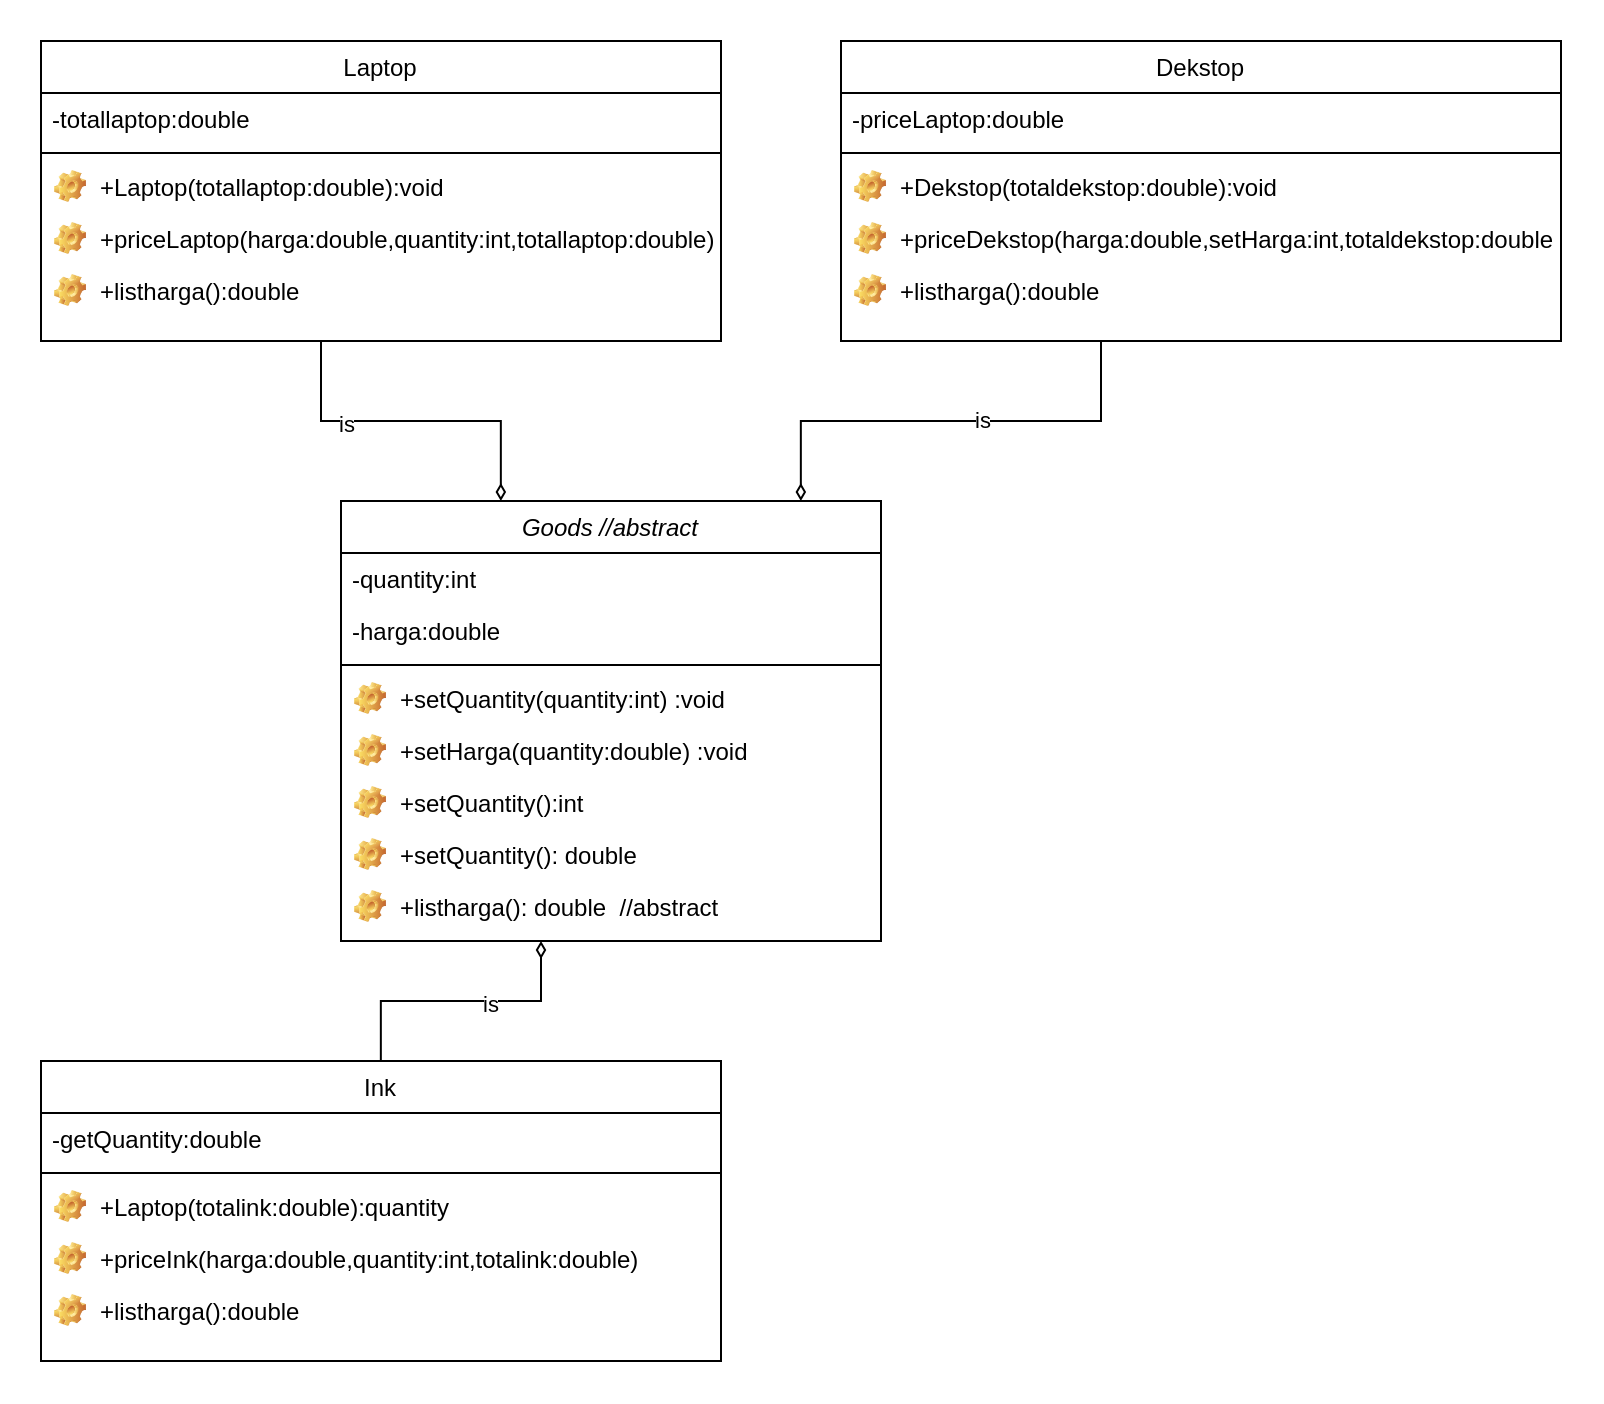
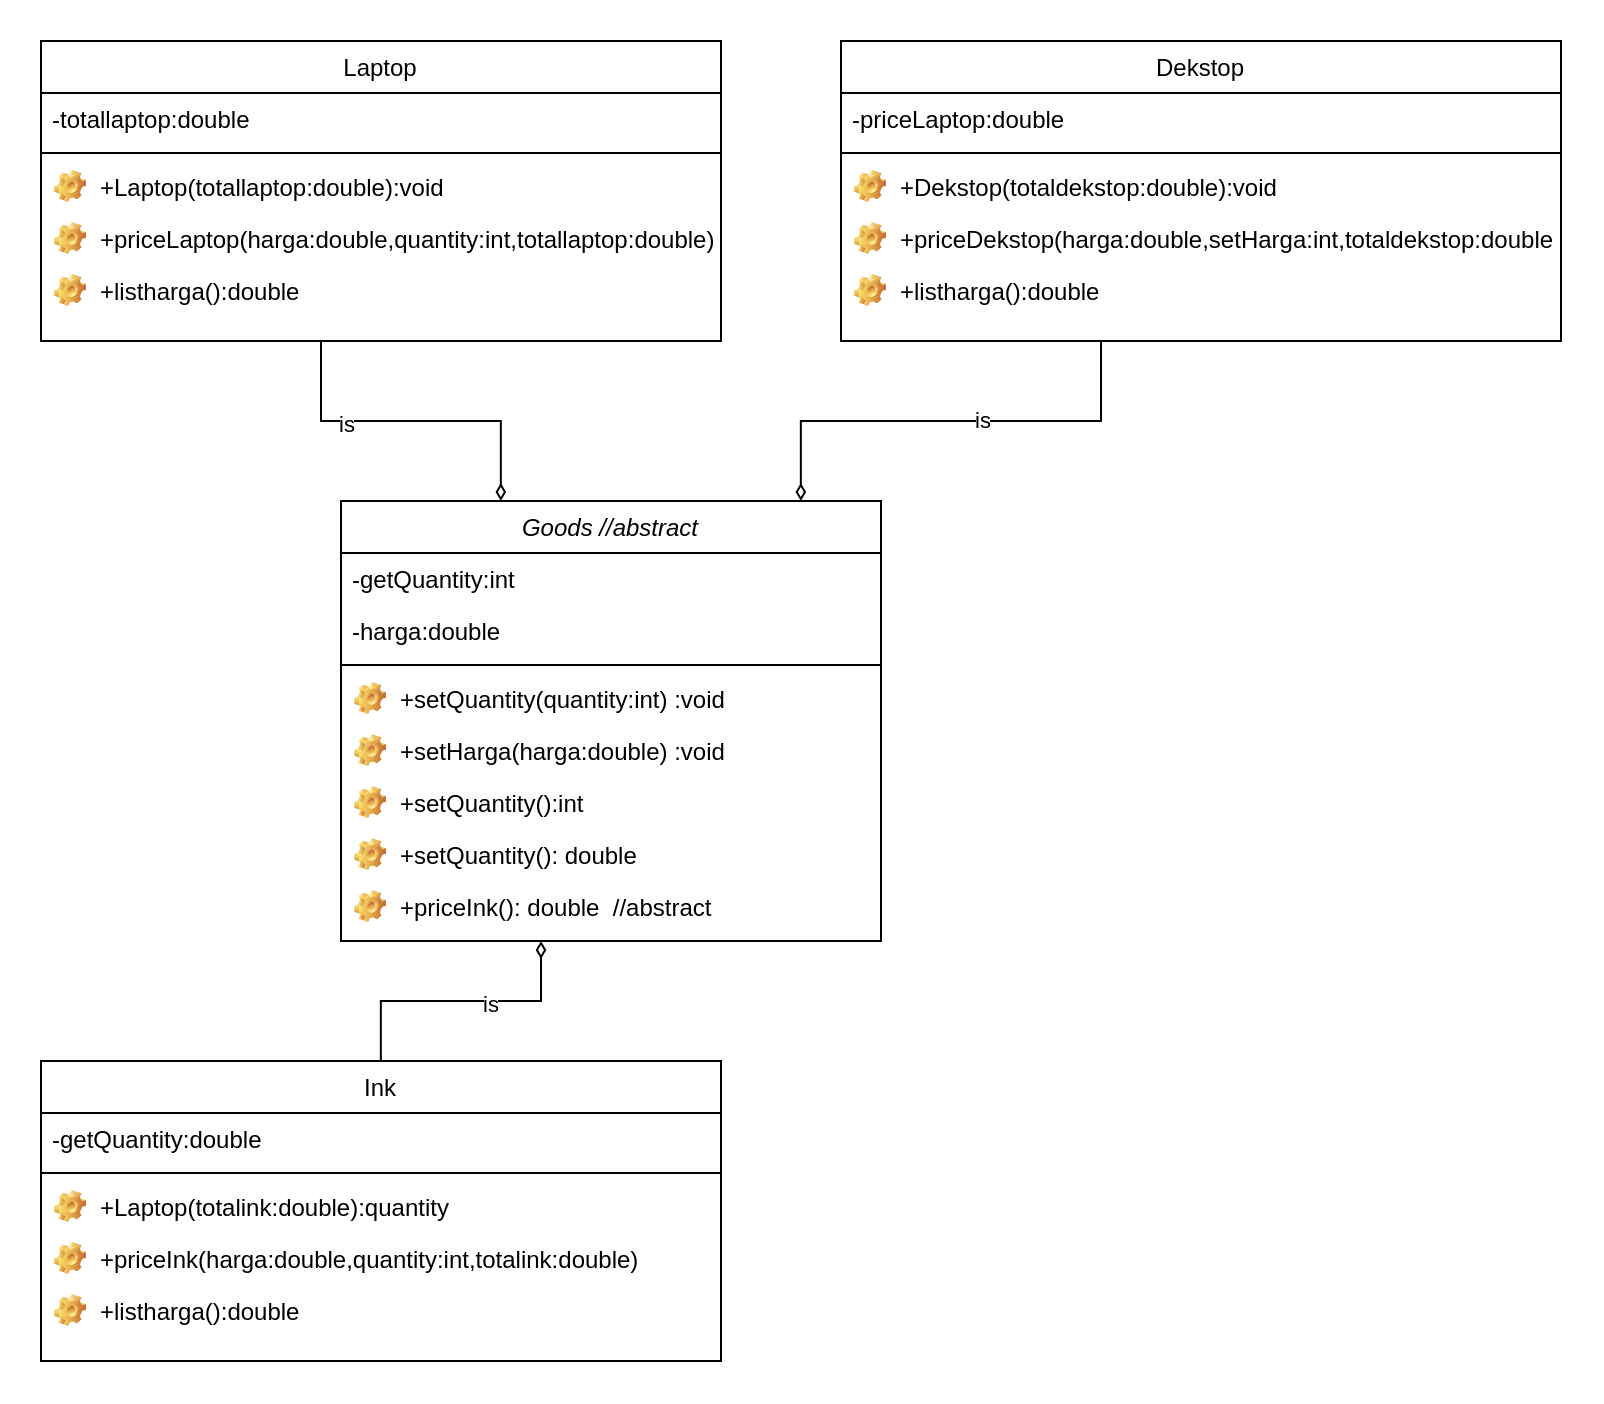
(430, 580) -> (450, 580)
(596, 752) -> (579, 752)
(596, 908) -> (593, 908)
